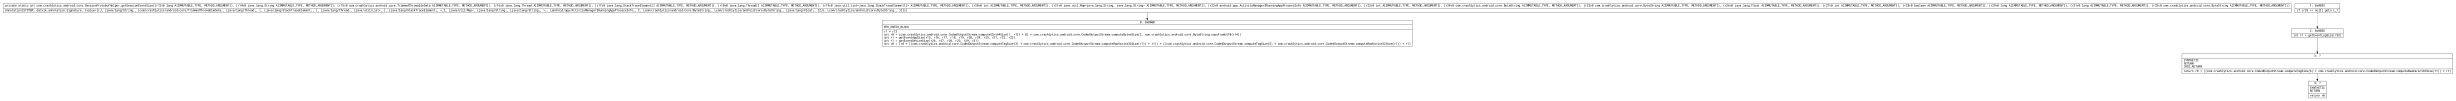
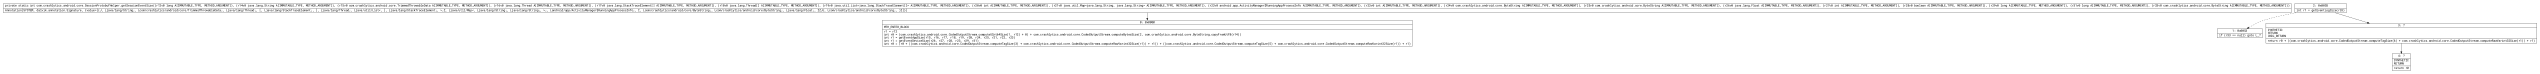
(2317, 20) -> (2272, 18)
